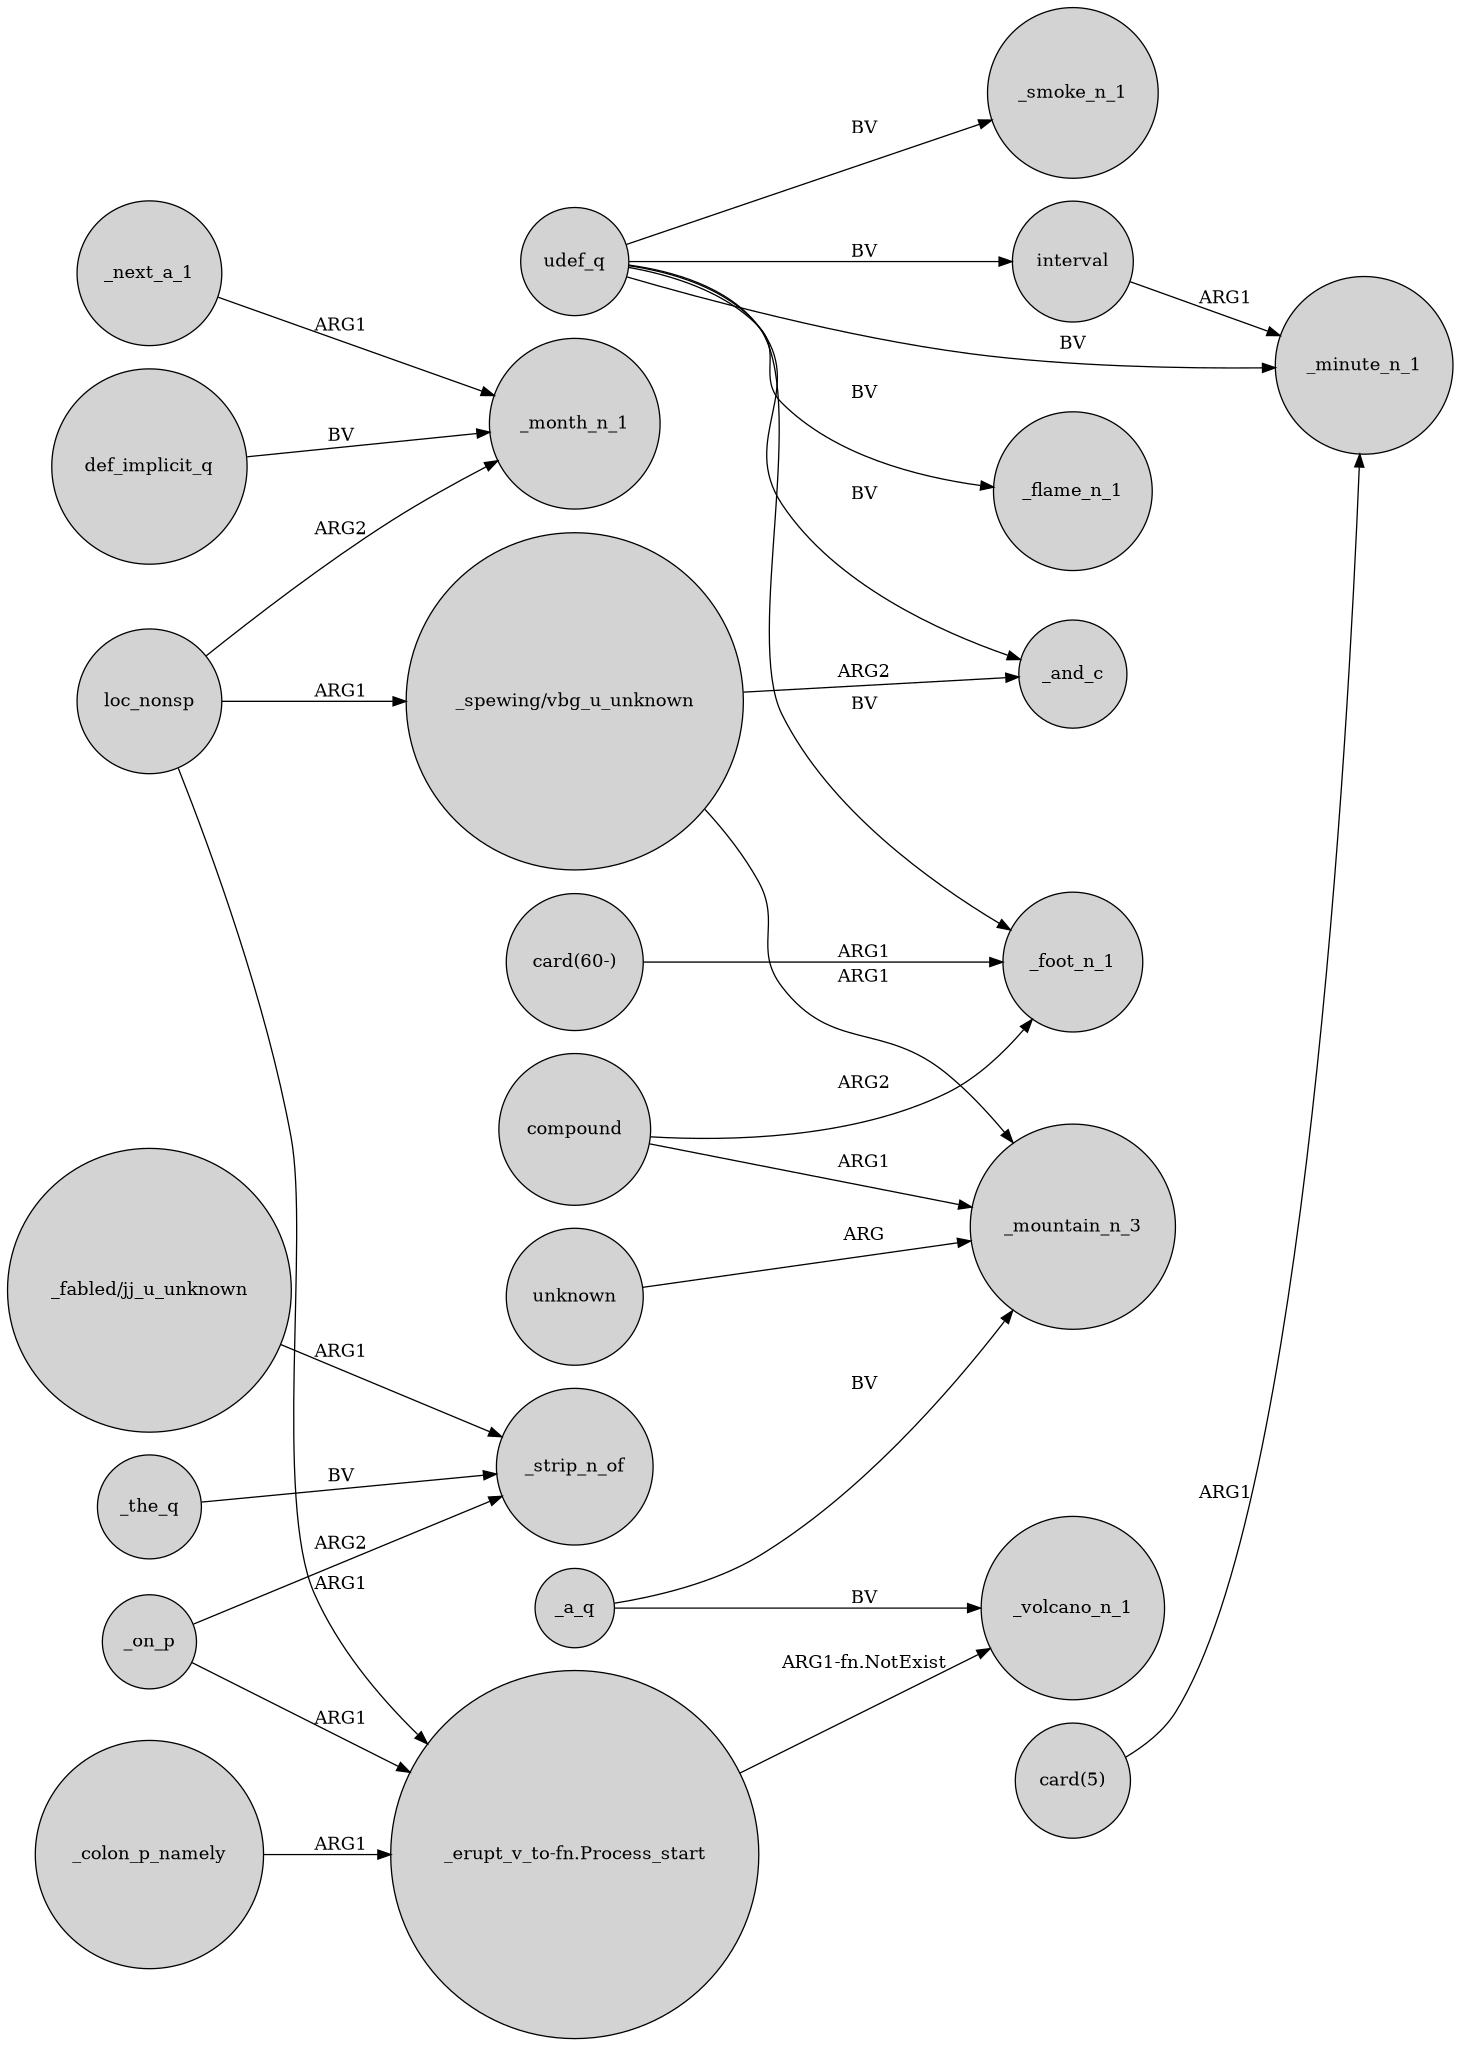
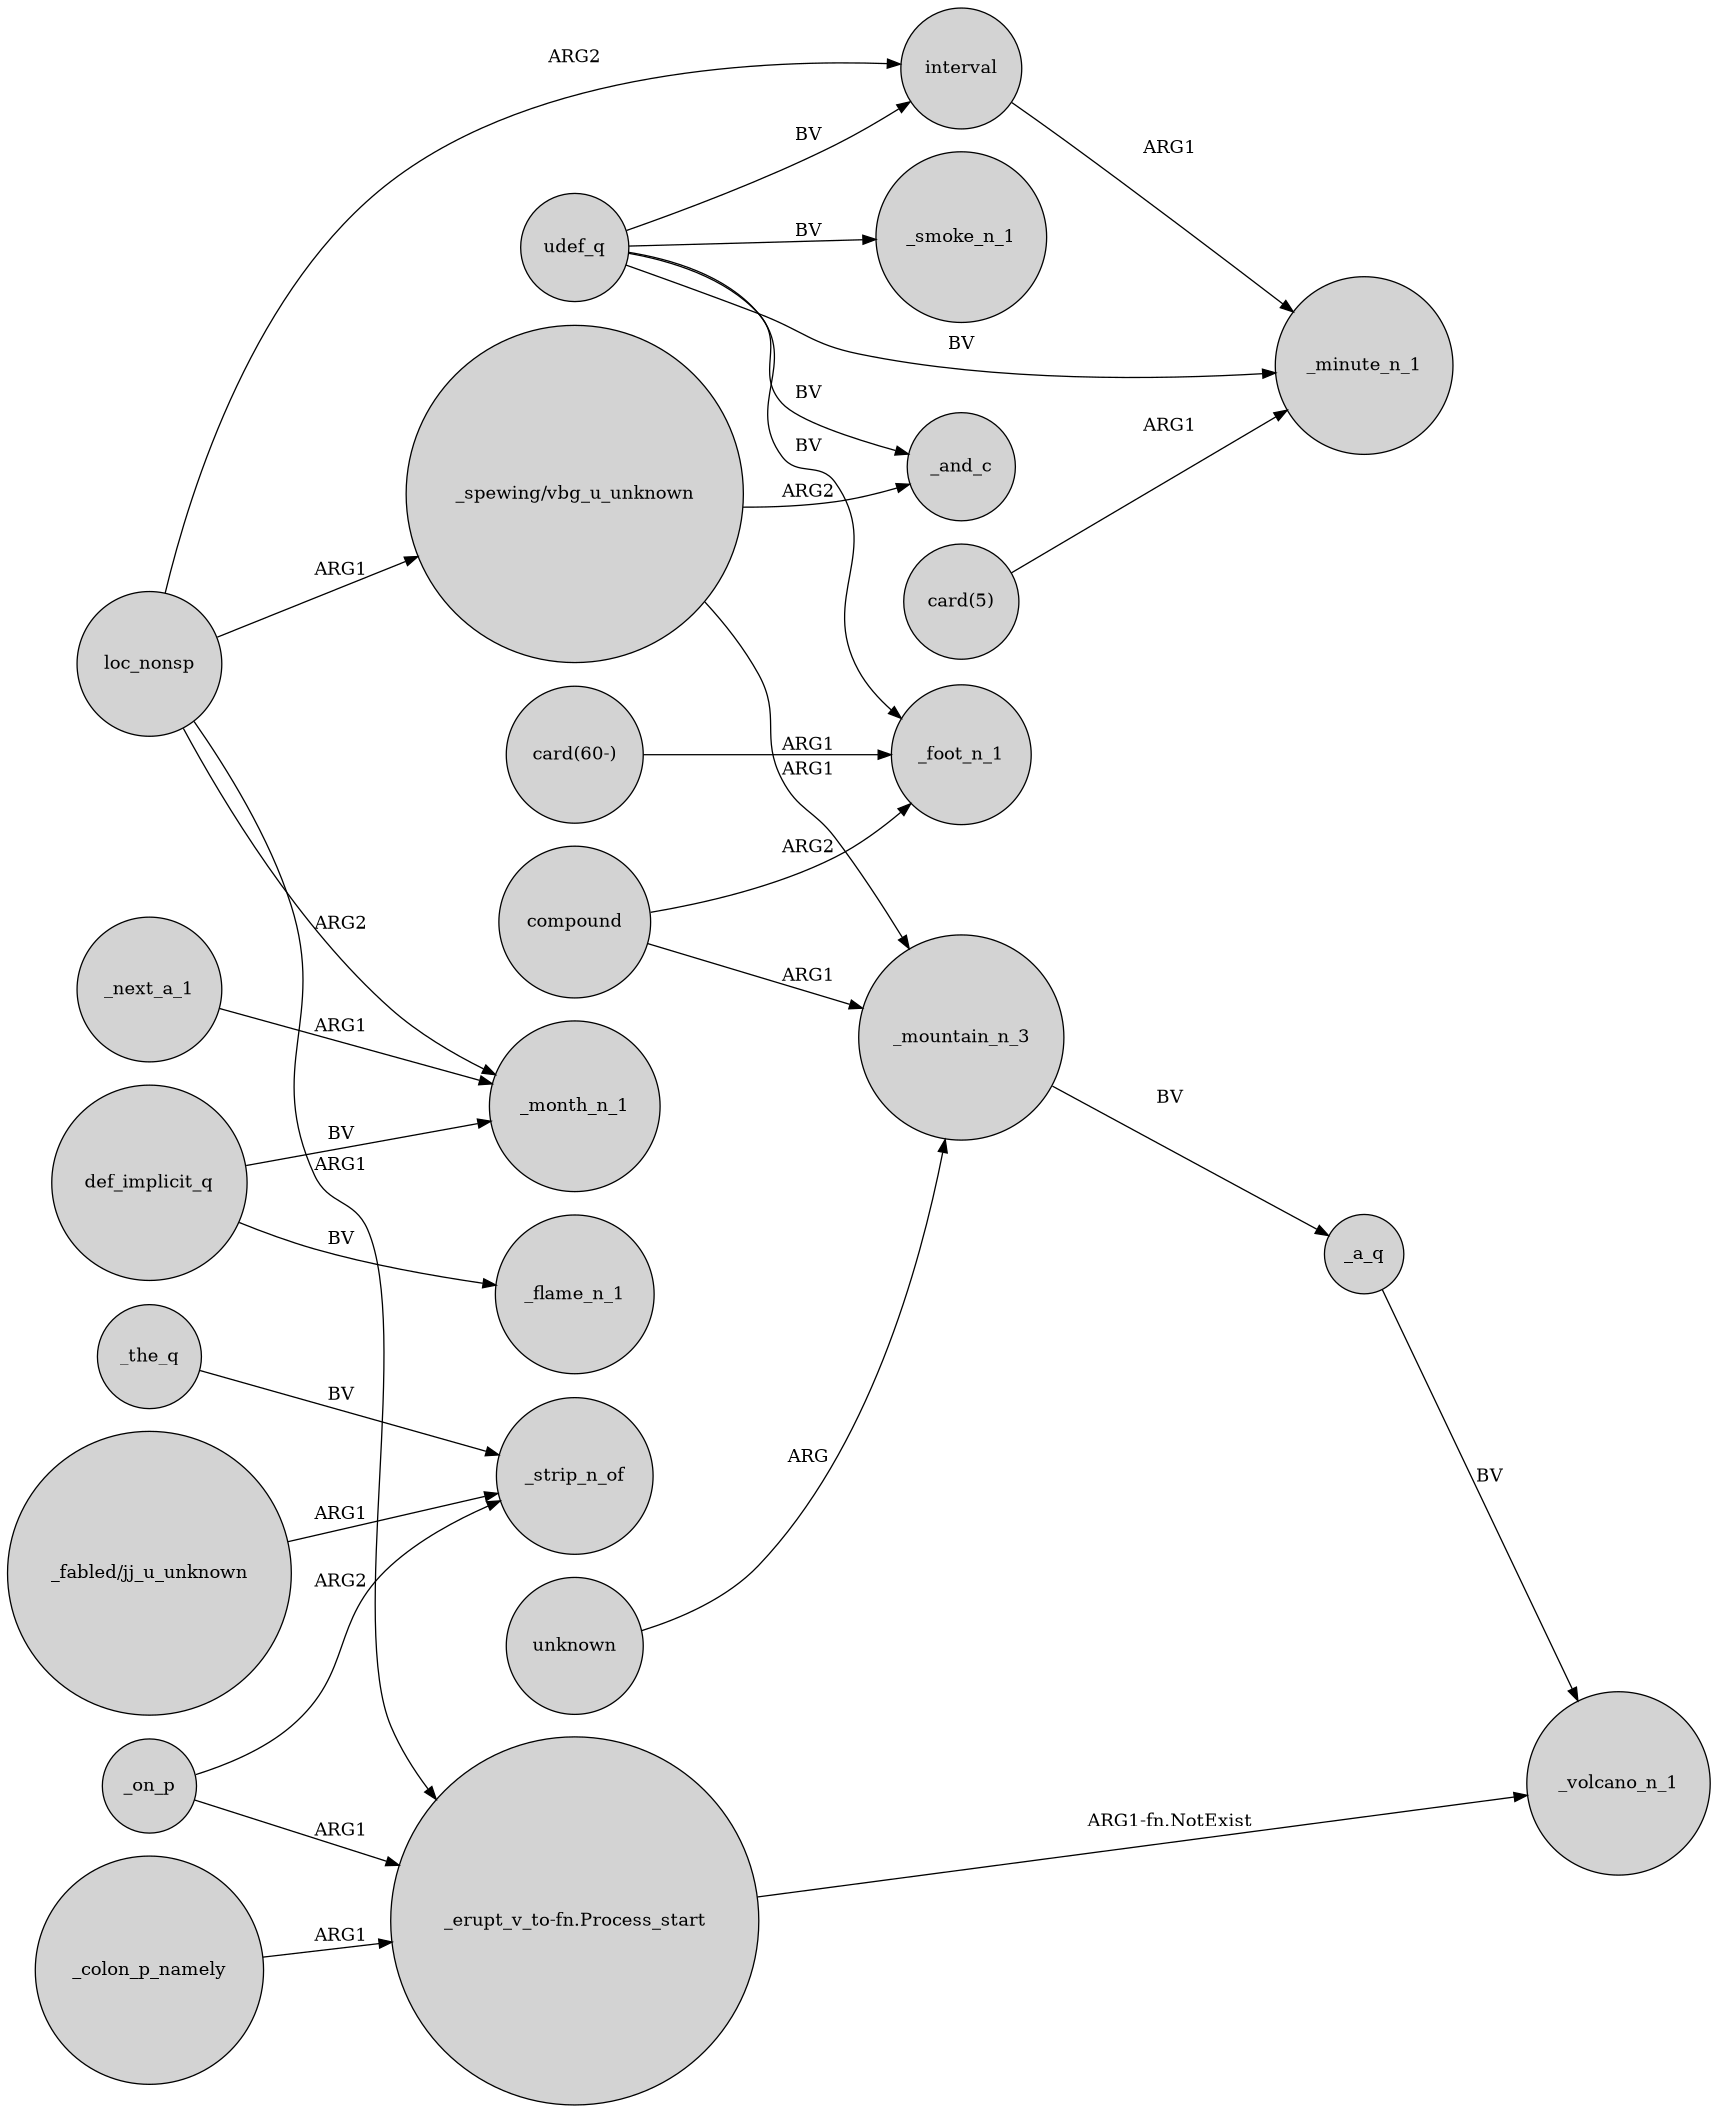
none -> (408, 170)
(787, 407) -> (359, 1260)
(835, 1501) -> (1185, 1158)
